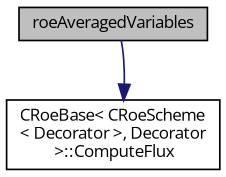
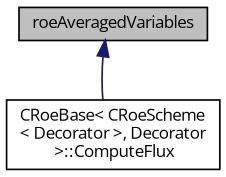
(124, 62) -> (102, 79)
